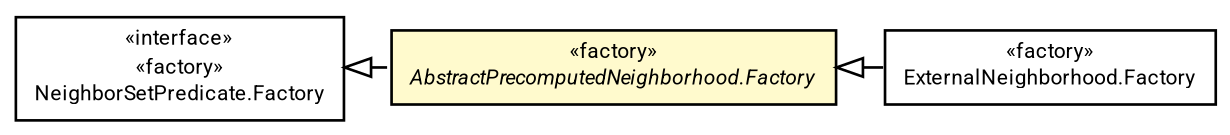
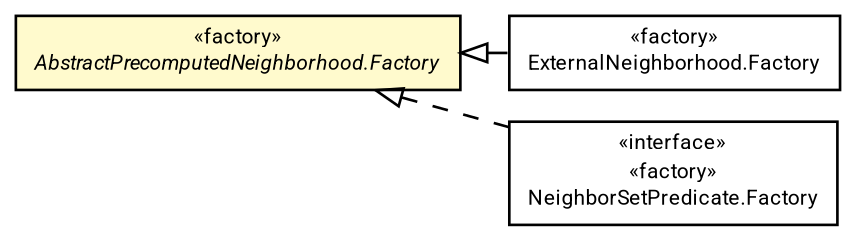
(381, 67) -> (456, 112)
